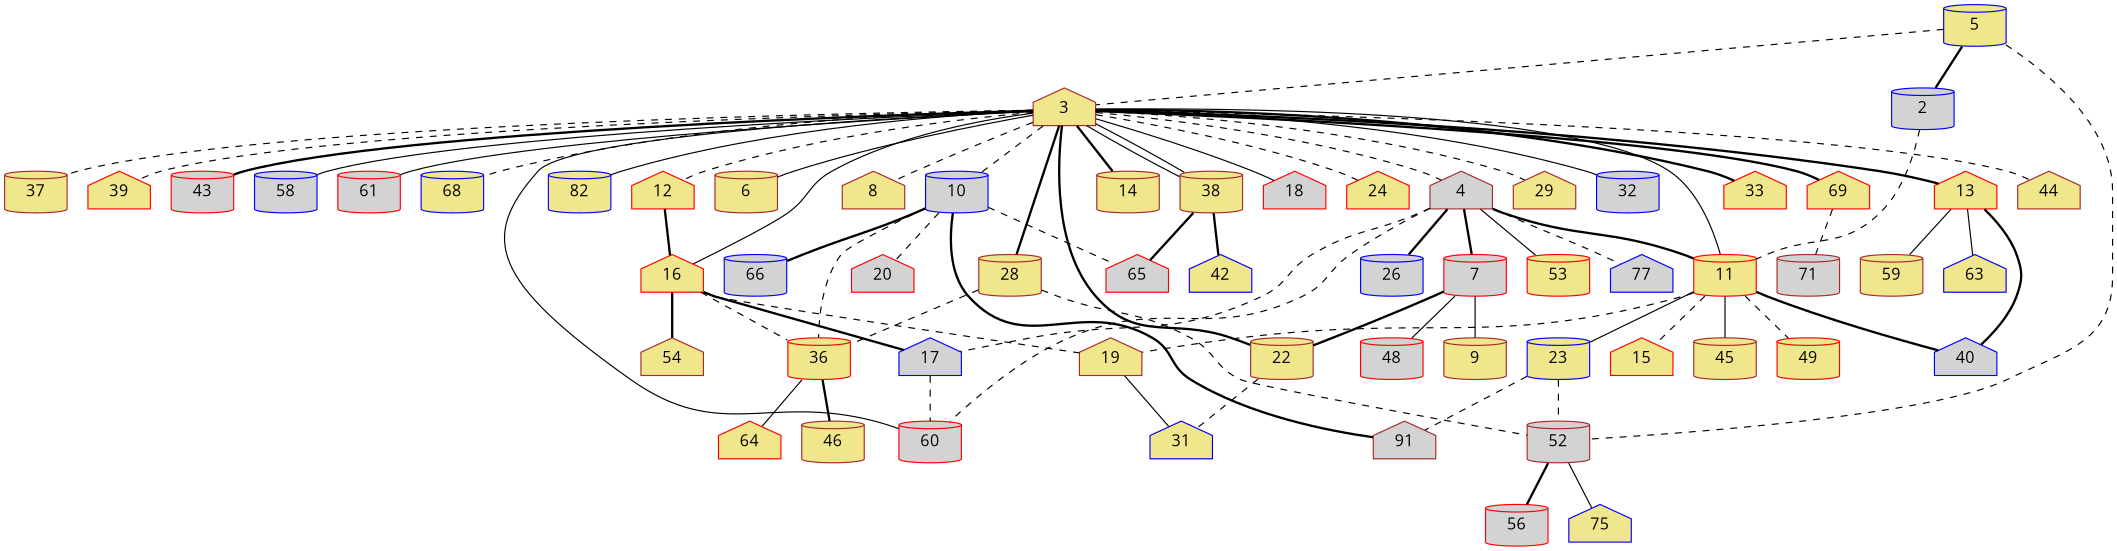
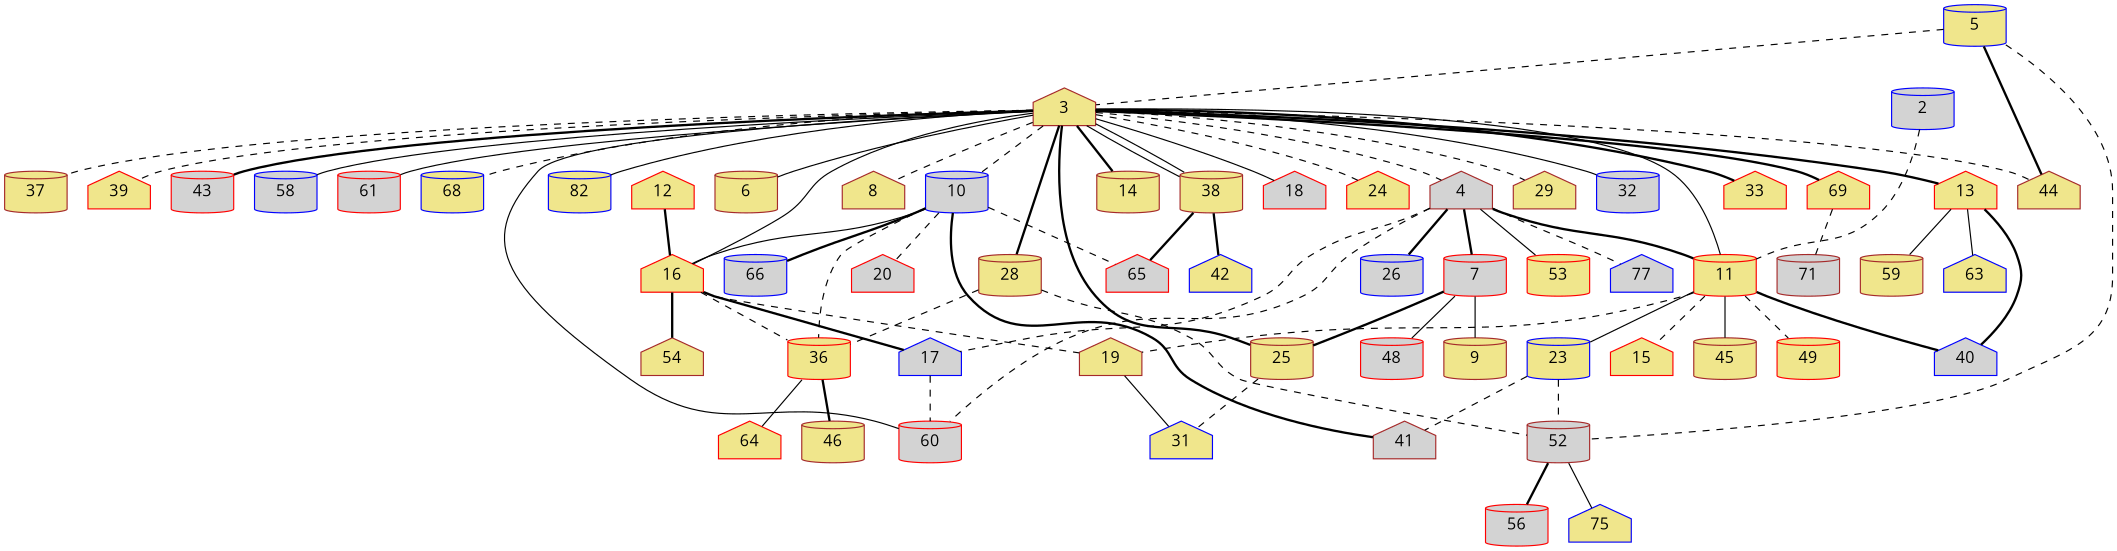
(1949, 67) -> (2013, 110)
(856, 136) -> none
none -> (808, 234)
(1282, 359) -> (1282, 359)
(1405, 442) -> (1405, 442)
